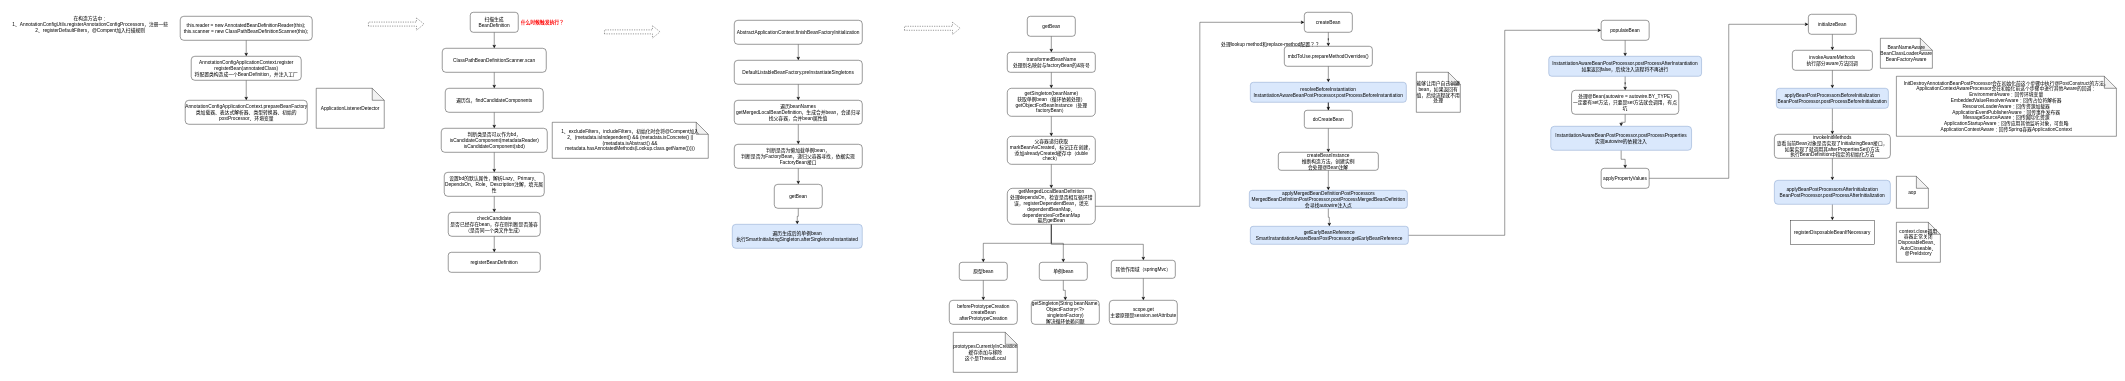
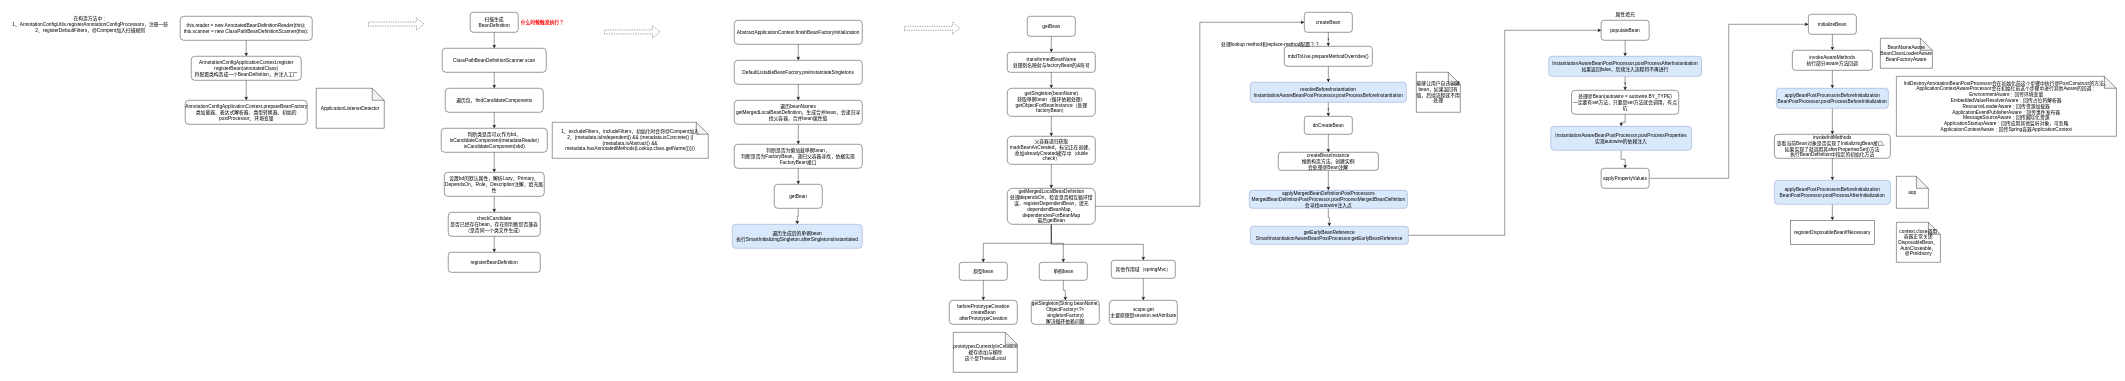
none -> (1625, 14)
(1328, 119) -> (1328, 125)
(1832, 192) -> (1832, 192)
